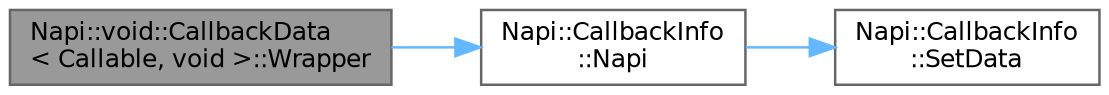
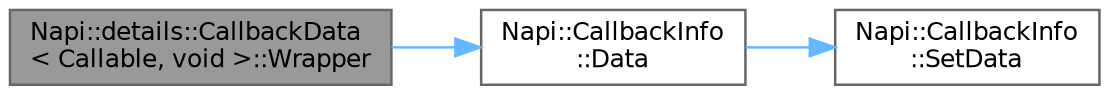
(201, 47) -> (201, 47)
(613, 47) -> (613, 47)
